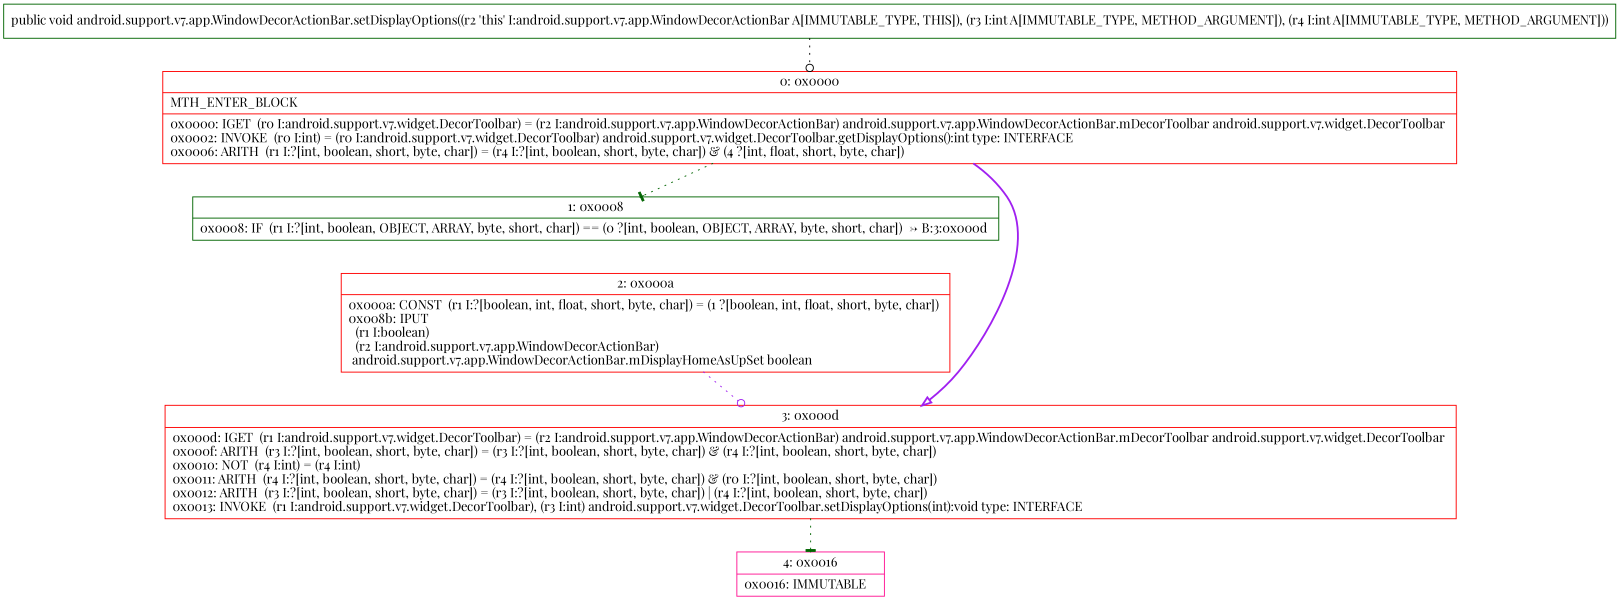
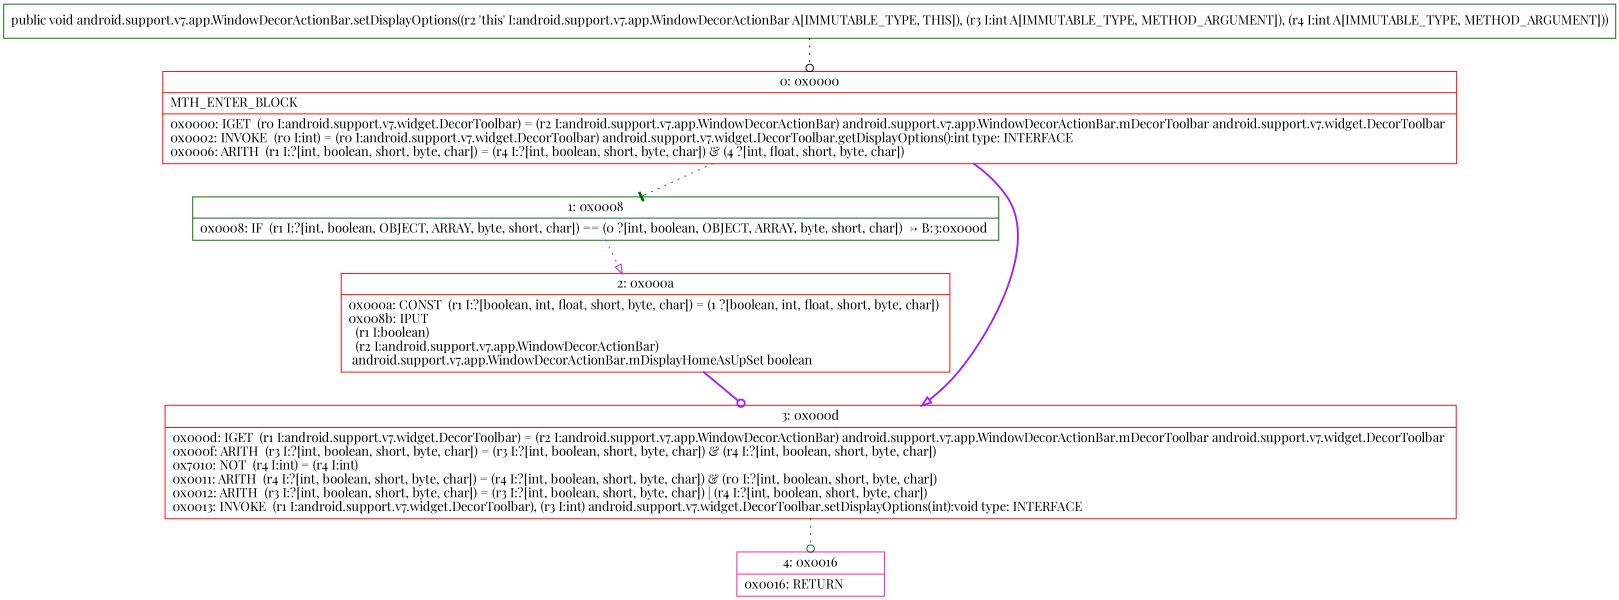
none -> (612, 253)
(721, 386) -> (721, 386)
(268, 466) -> (267, 466)
(811, 533) -> (811, 533)
(811, 585) -> (799, 585)
